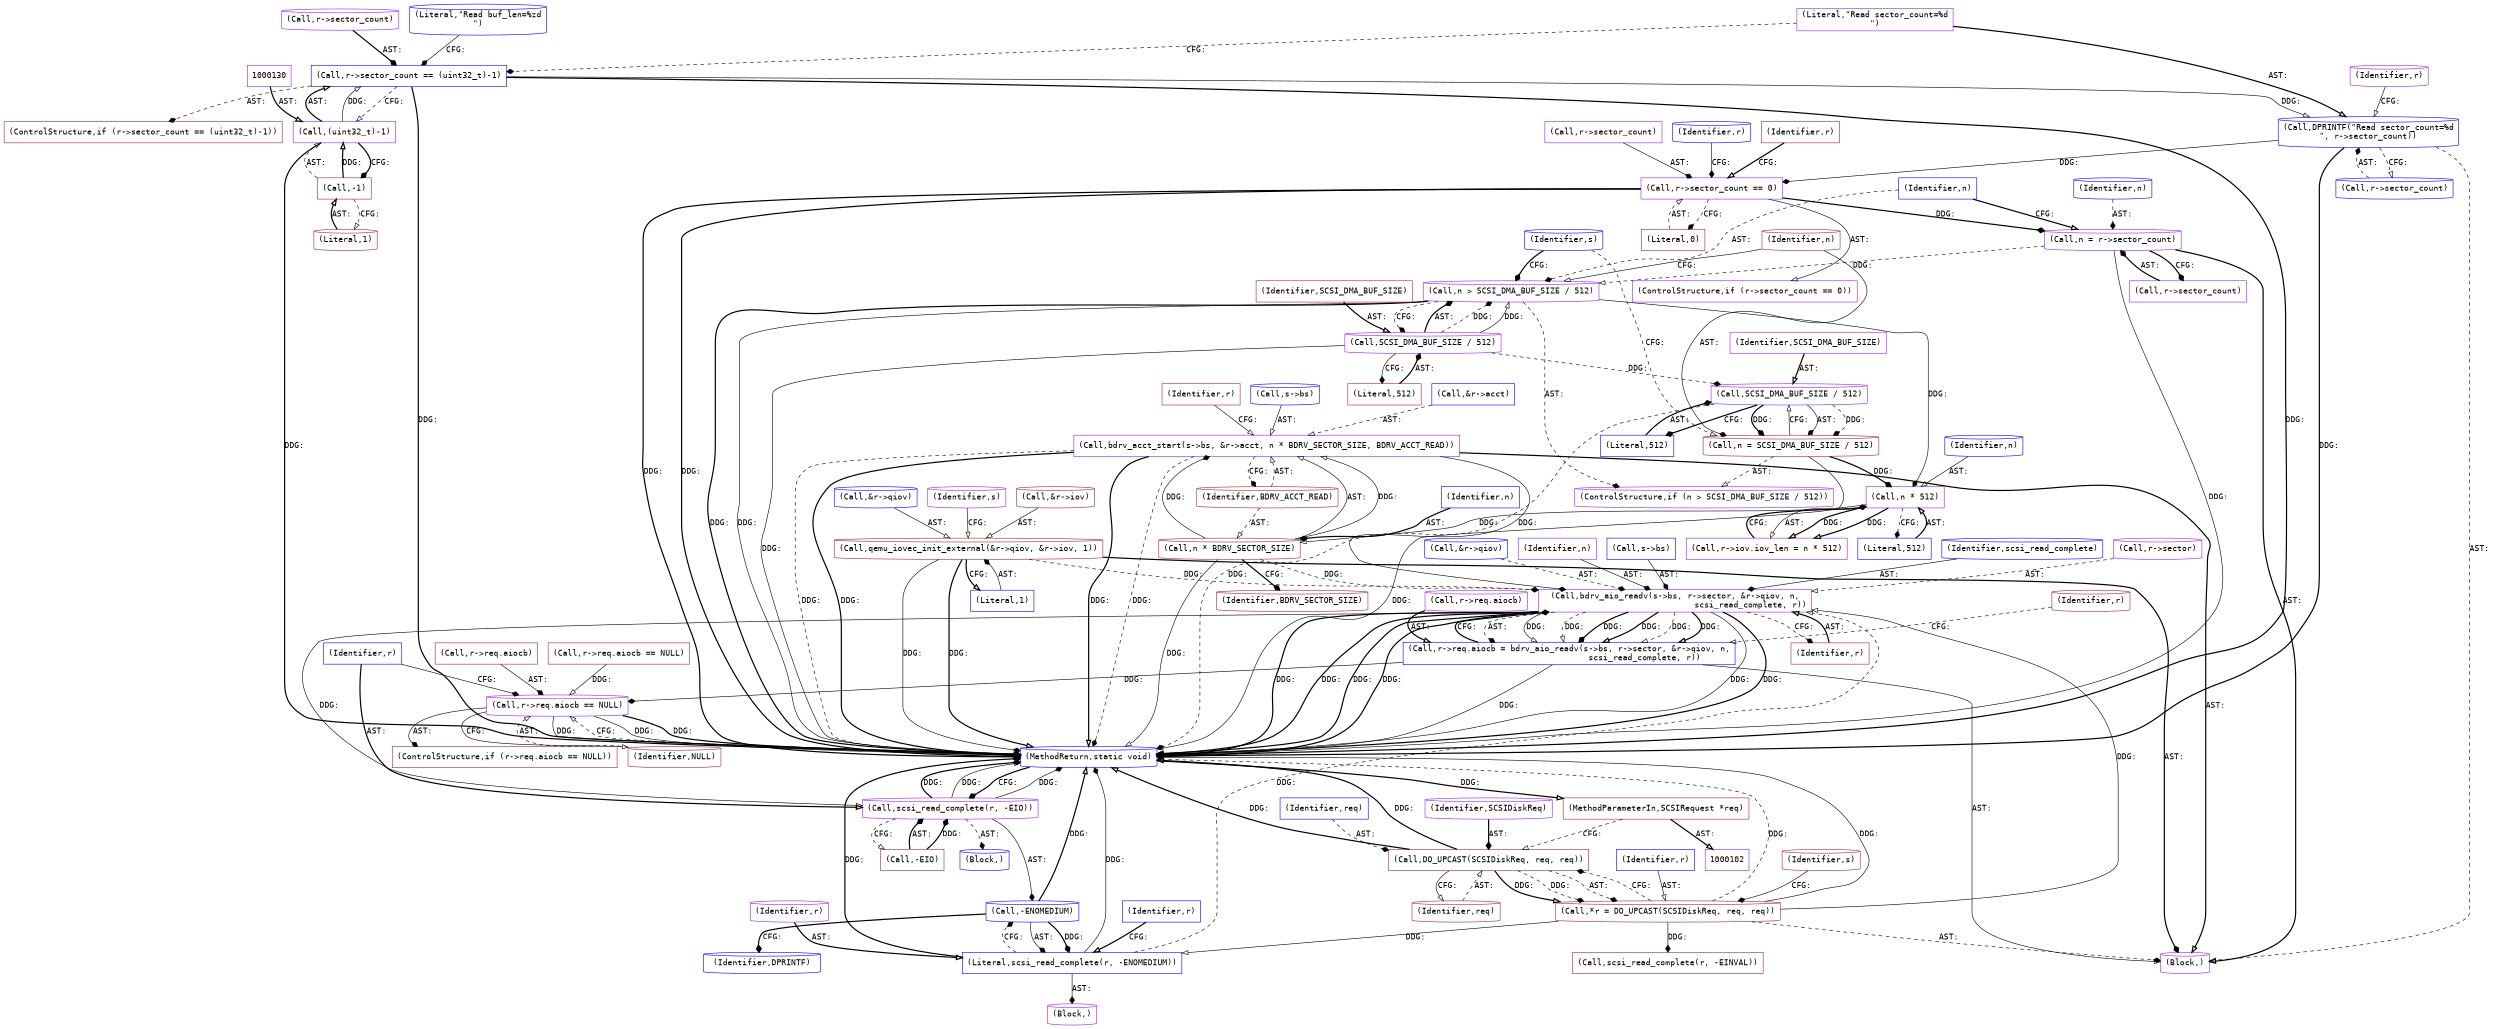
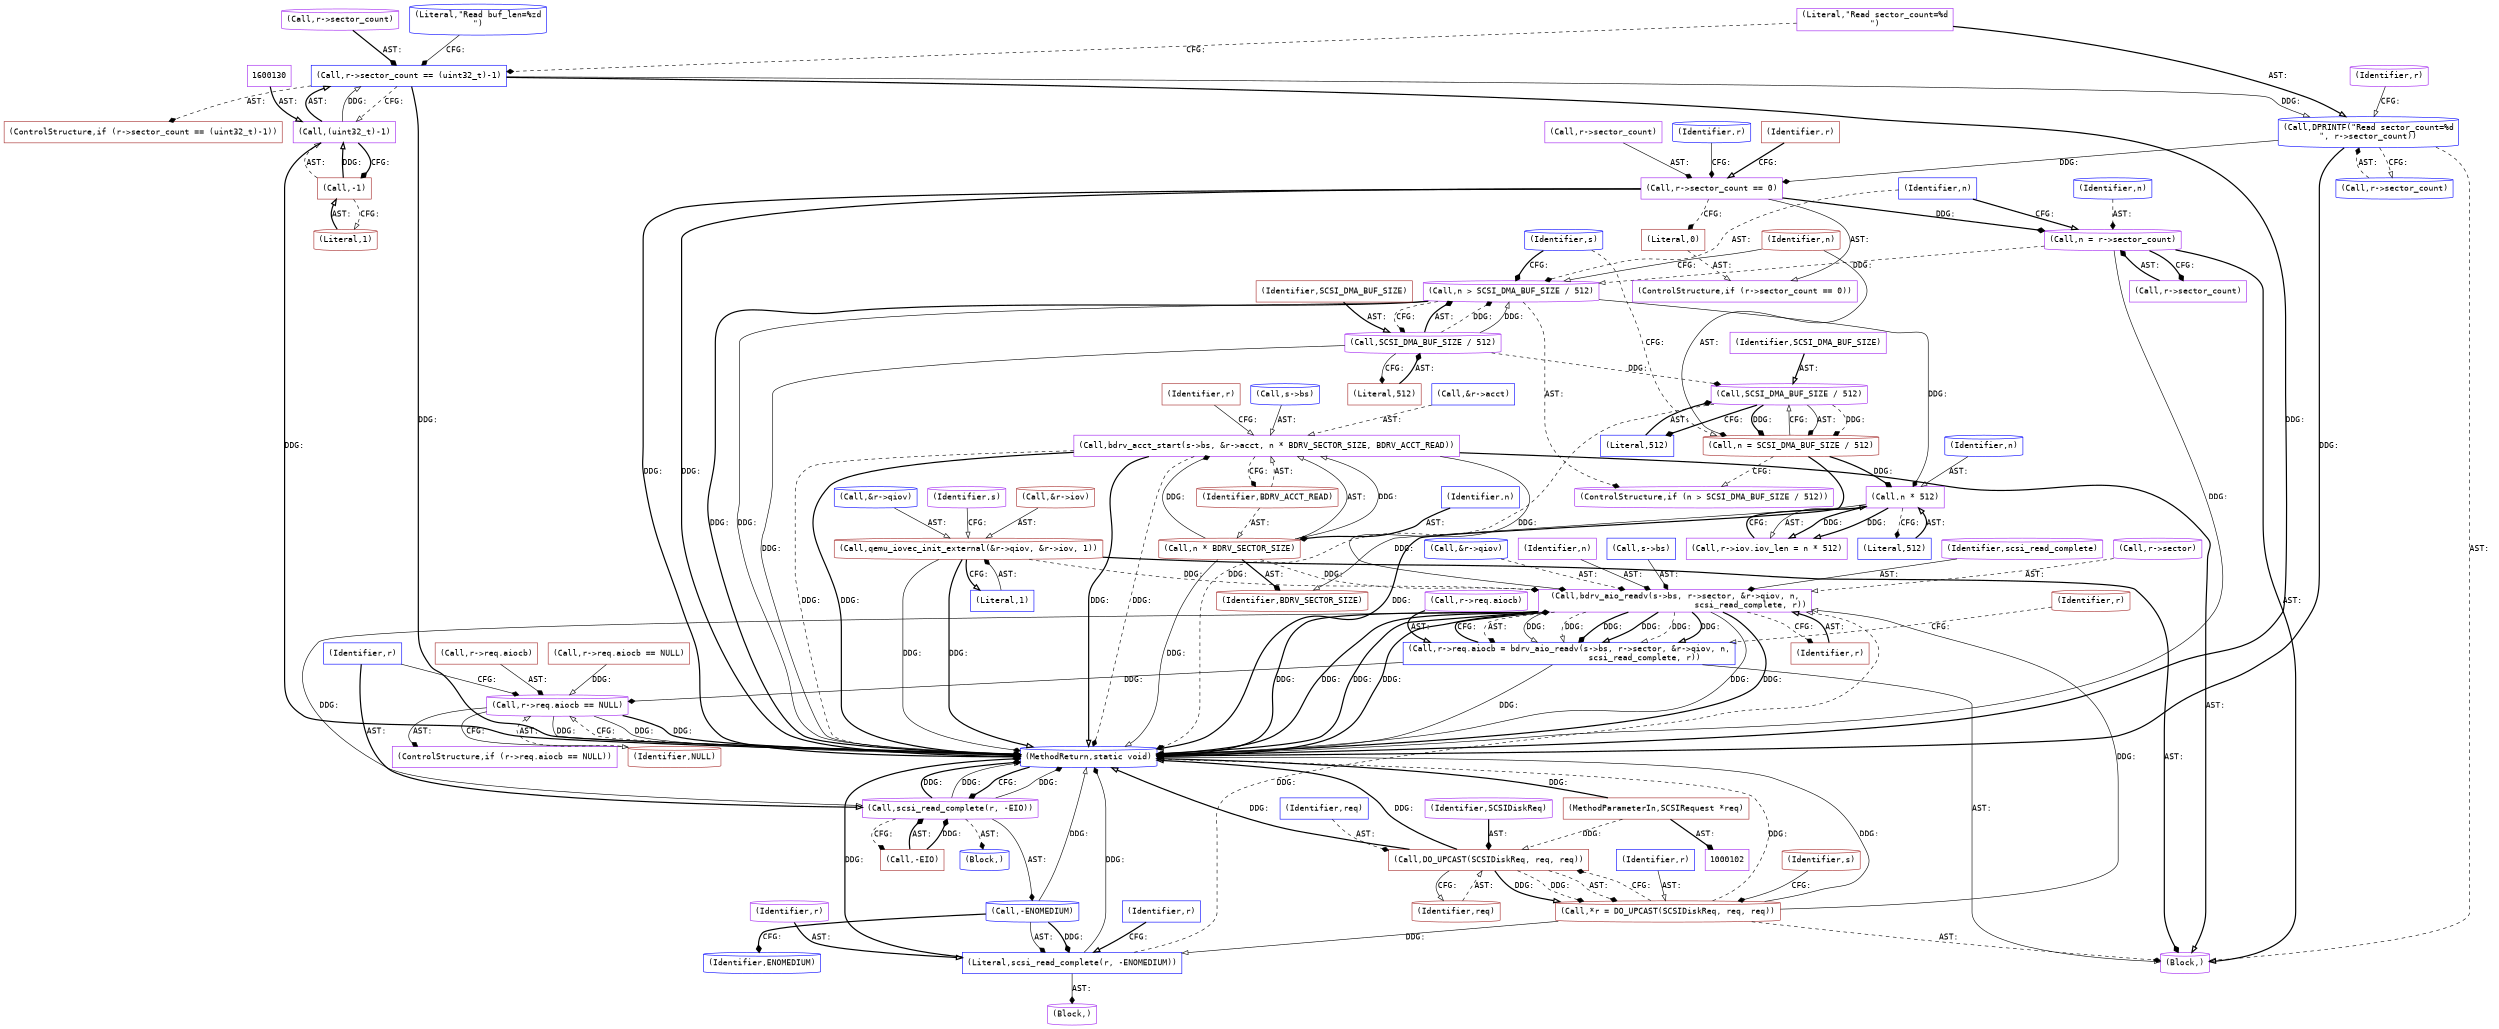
(269, 76) -> (269, 76)
(1669, 215) -> (1707, 264)
(1765, 472) -> (1765, 472)
(1793, 511) -> (1793, 511)
(1585, 512) -> (1585, 525)
(1524, 530) -> (1403, 555)
(2022, 549) -> (2022, 549)
(1277, 575) -> (1277, 575)
(505, 757) -> (505, 757)
(1358, 775) -> (1420, 772)
(876, 828) -> (876, 828)
(1689, 833) -> (1689, 833)
(1595, 834) -> (1595, 834)
(1067, 839) -> (1067, 839)
(1004, 941) -> none
(762, 963) -> (762, 963)
(1668, 963) -> none
